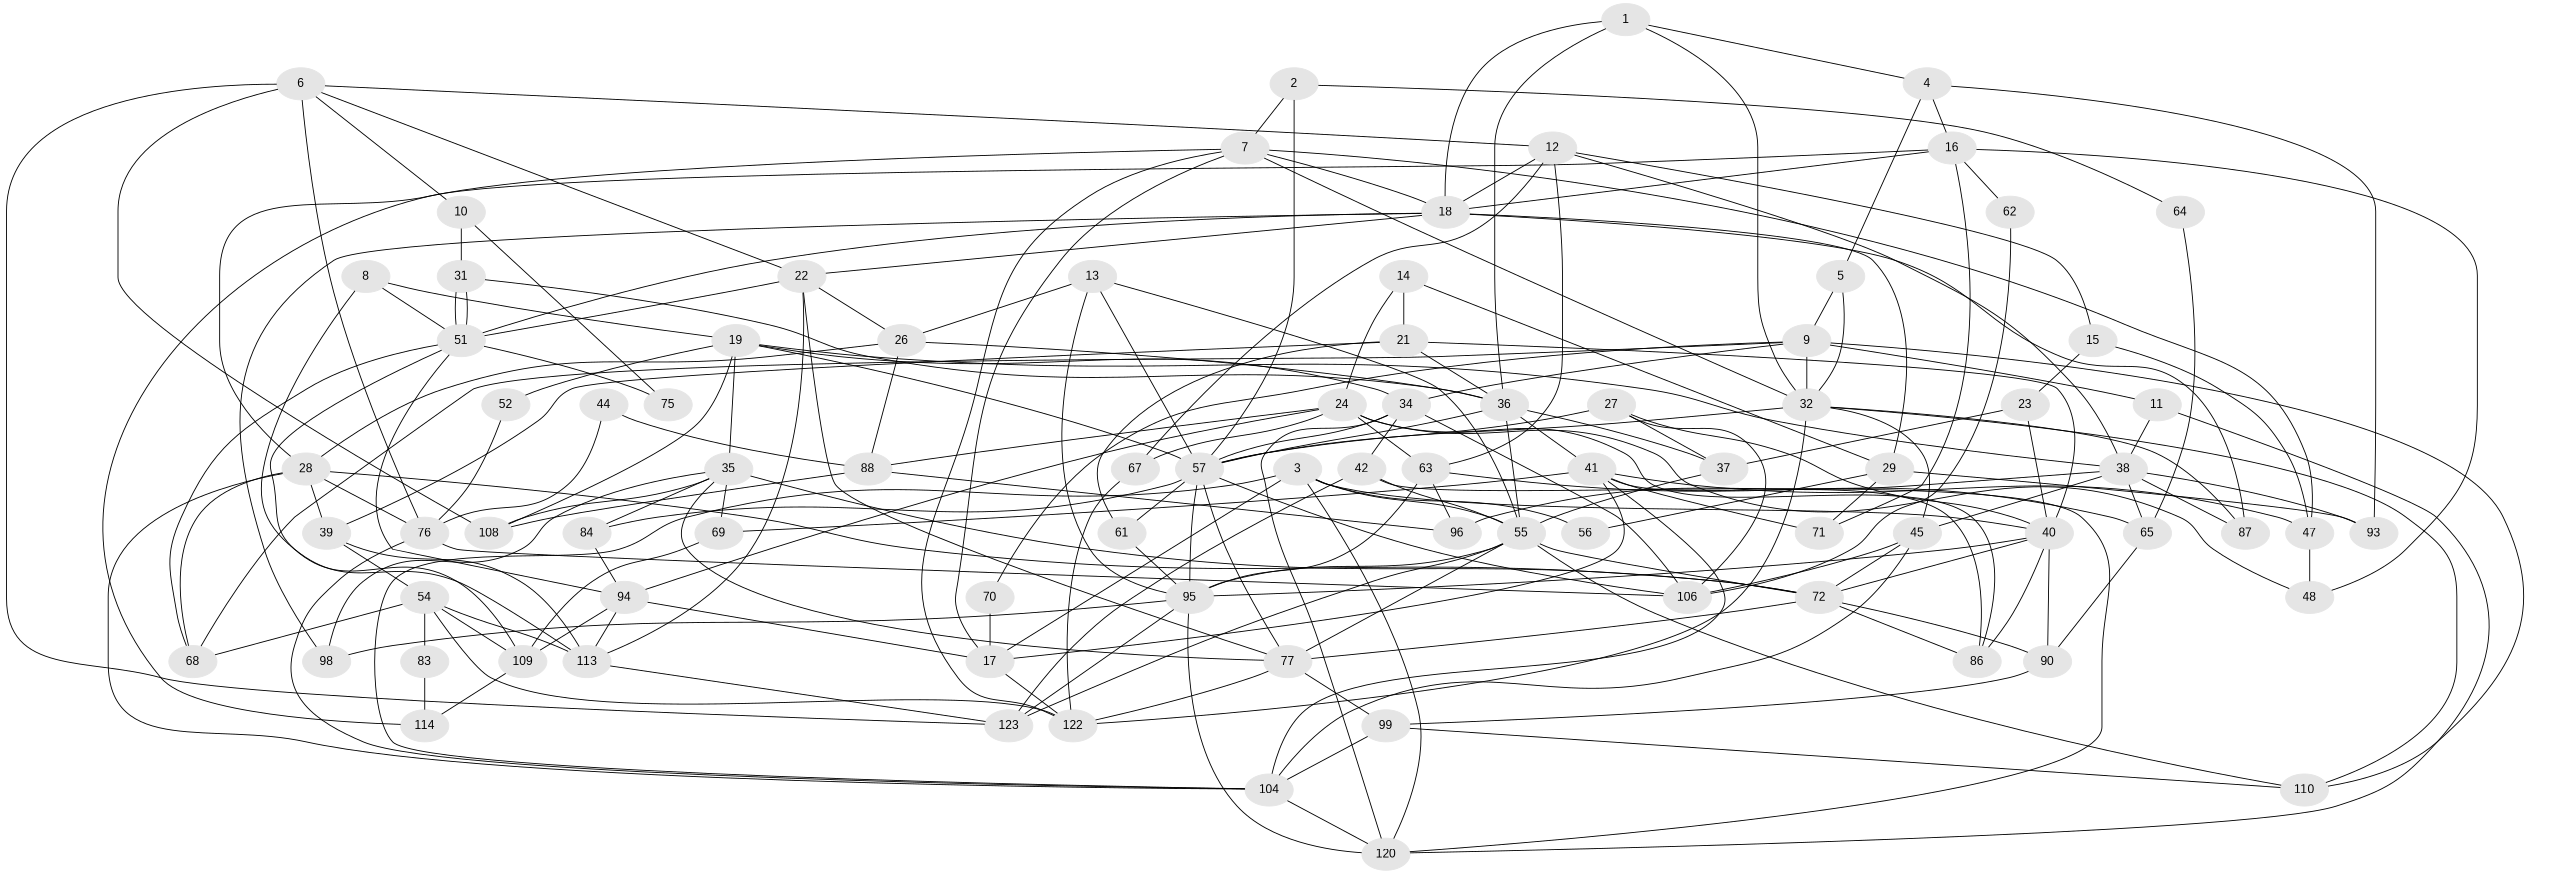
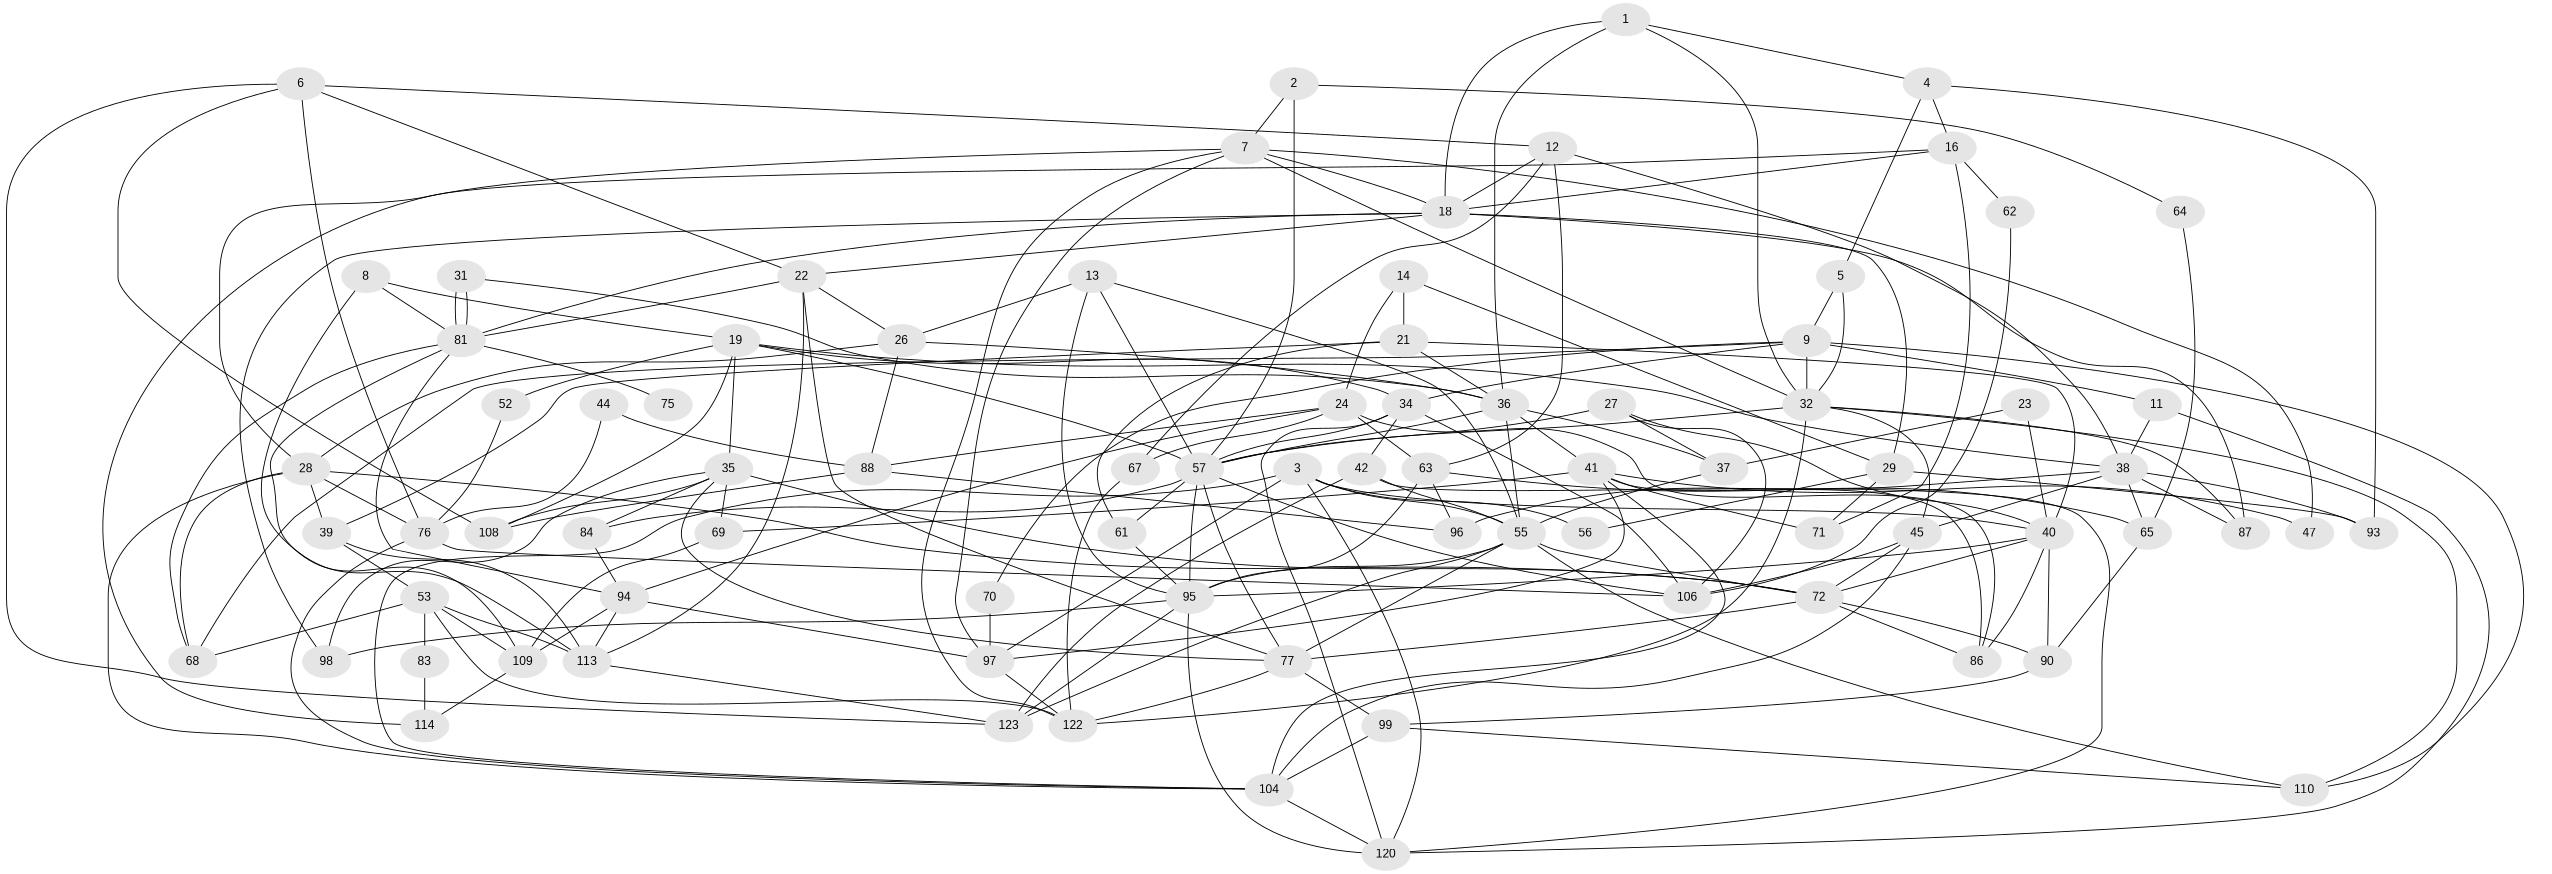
(461, 212) -> none
(461, 341) -> (461, 341)
(2093, 341) -> none
(425, 597) -> (425, 597)
(2310, 597) -> none
(990, 662) -> (990, 662)
